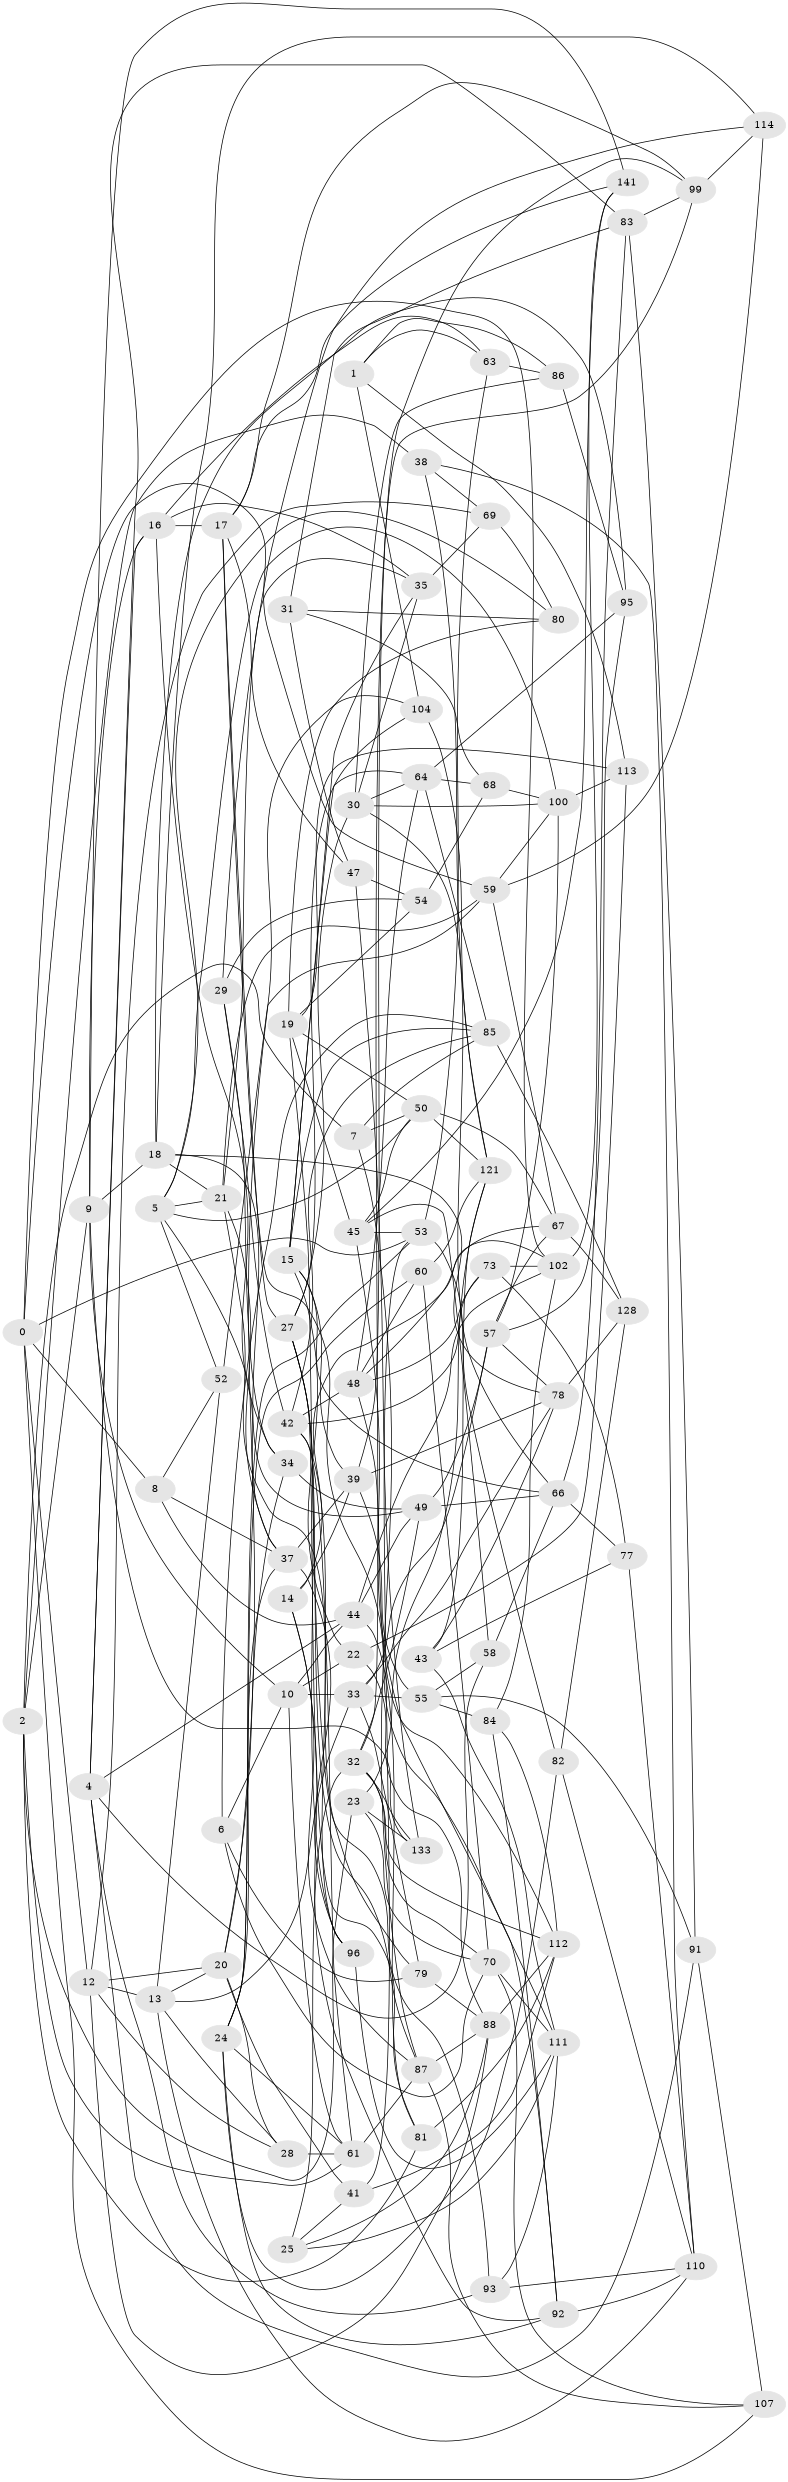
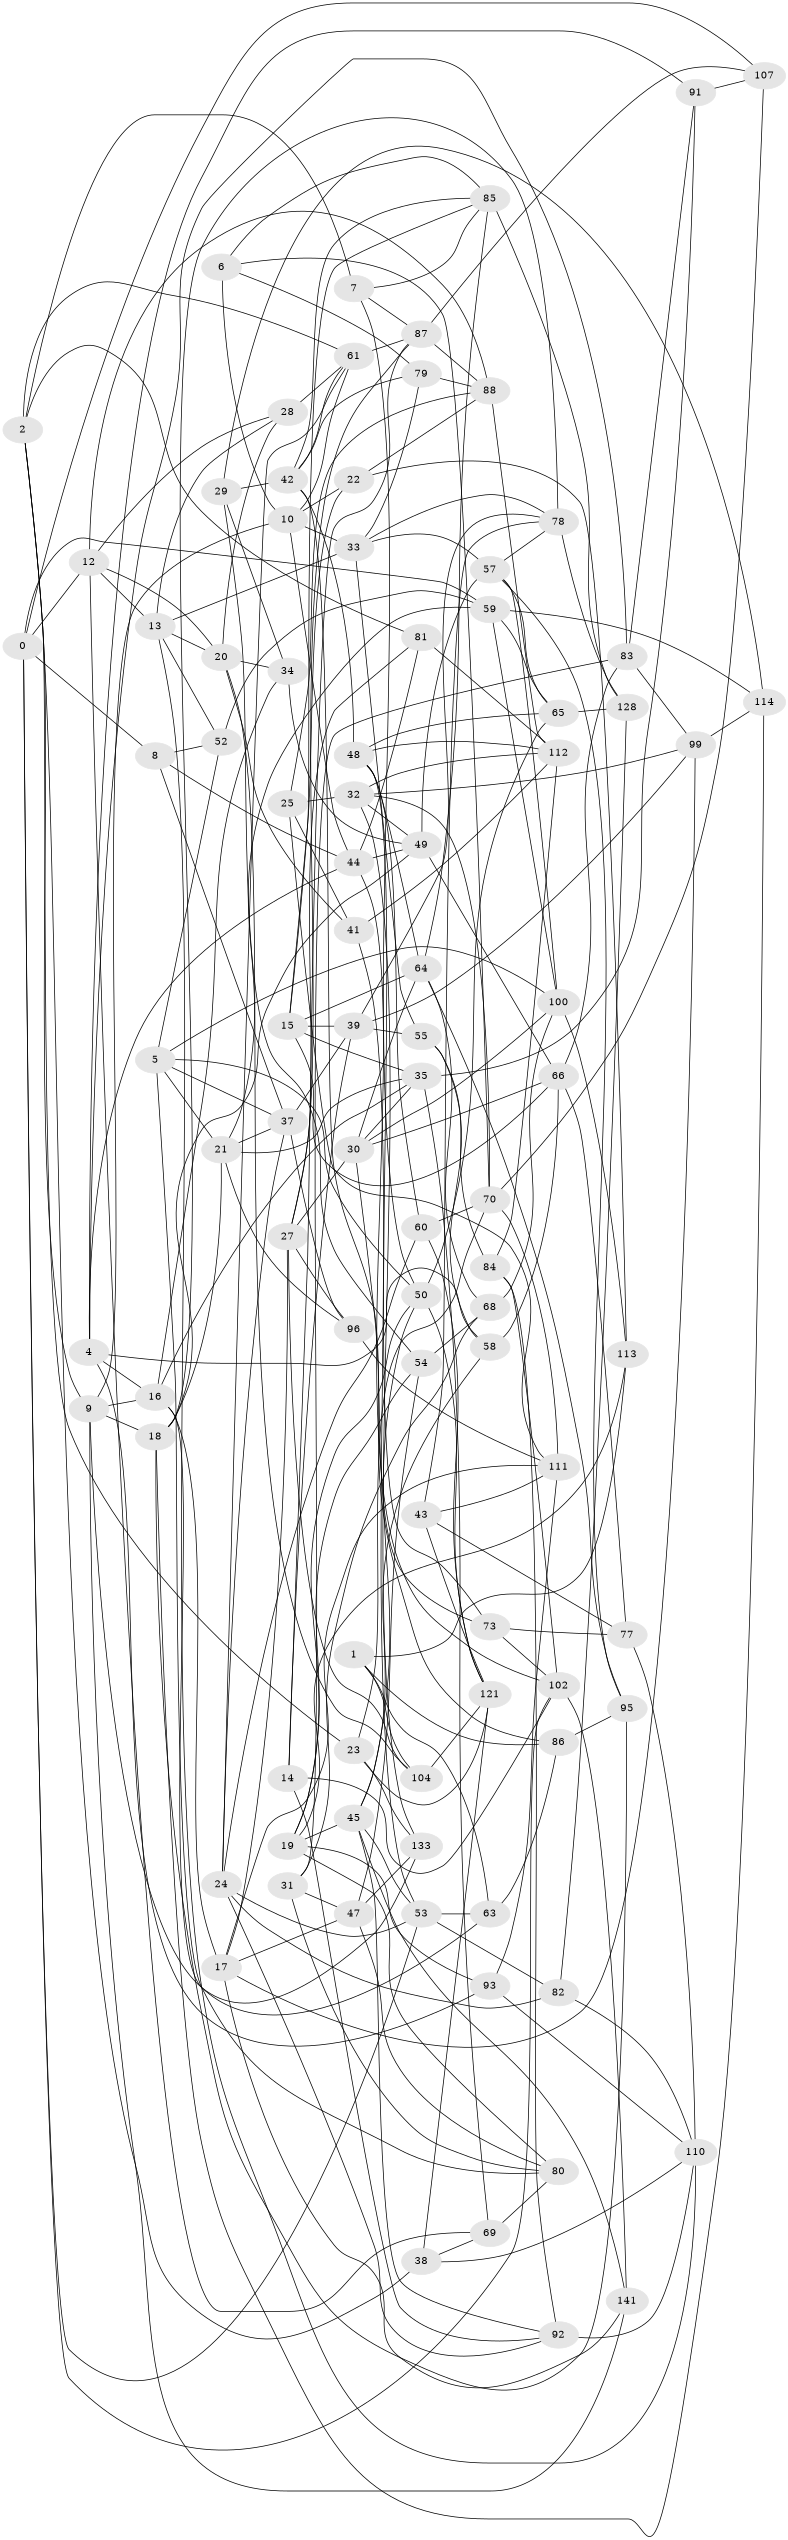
(559, 1227) -> (559, 713)
(604, 1770) -> (659, 648)
none -> (407, 2079)
